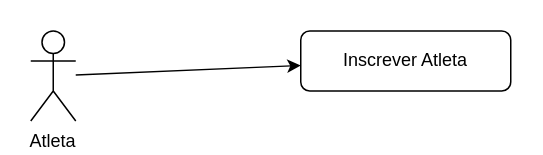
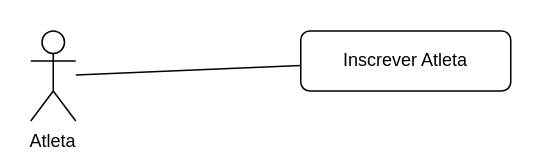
(289, 66) -> (293, 66)
